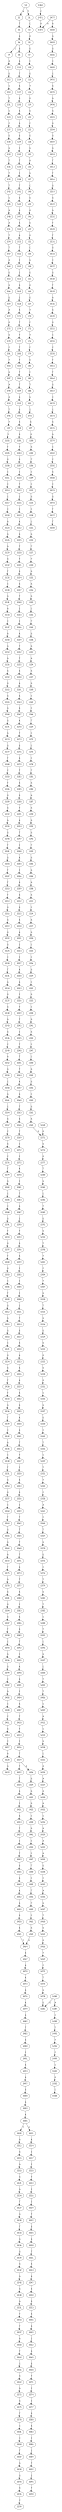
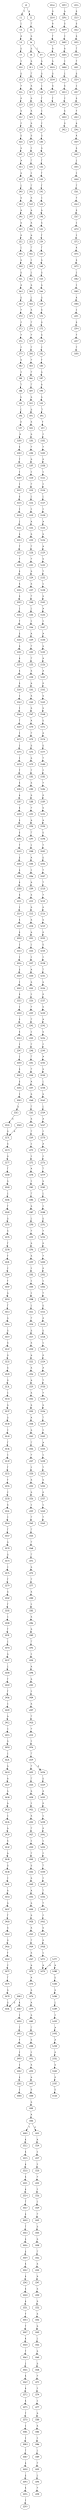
(52, 167) -> none
(7, 1529) -> none
(7, 1641) -> none
(28, 1940) -> (43, 1940)
